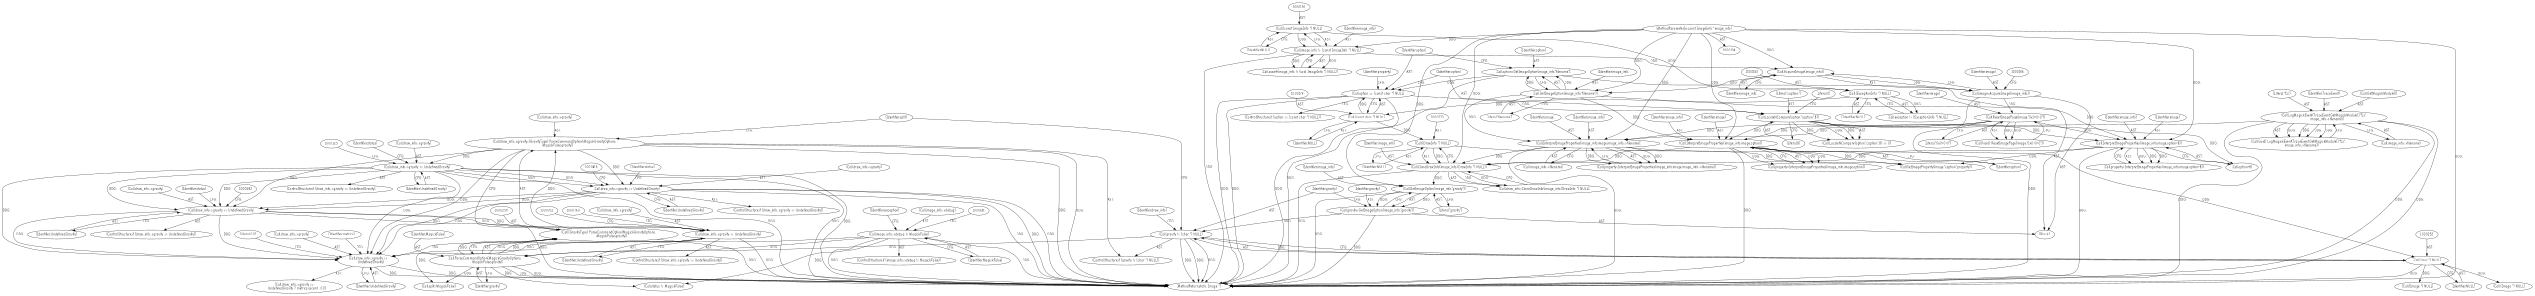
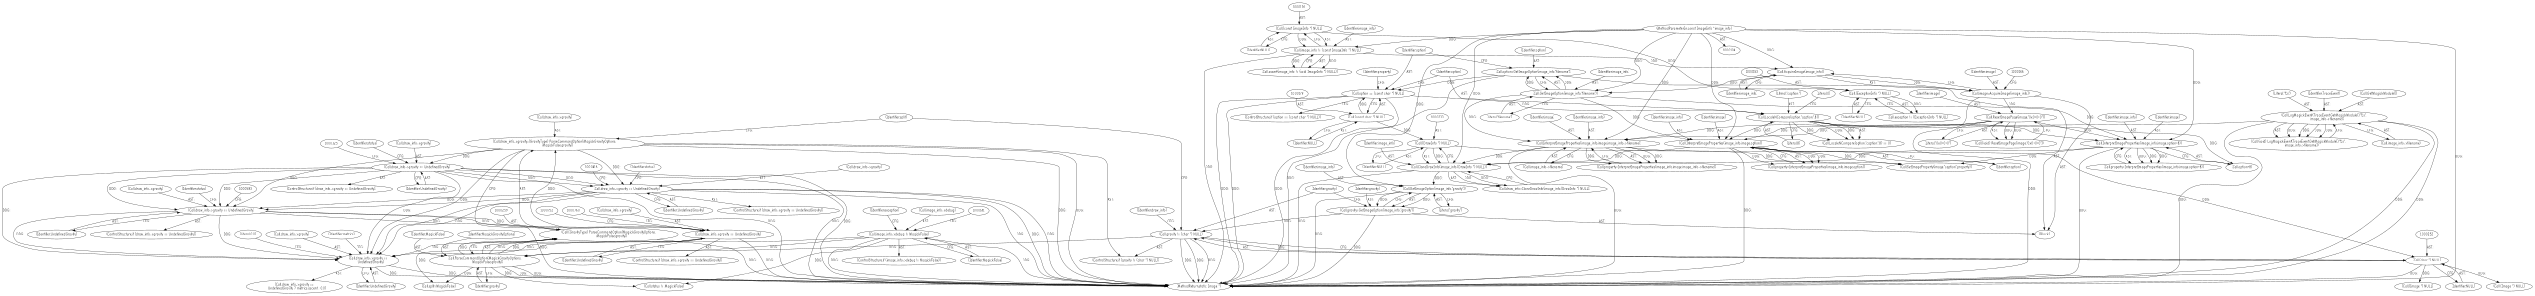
(1619, 100) -> none
none -> (492, 235)
